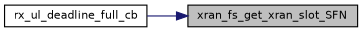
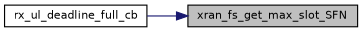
(273, 16) -> (273, 16)
